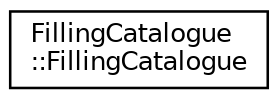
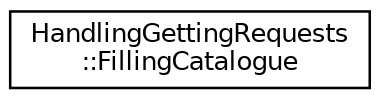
(139, 50) -> (190, 50)
